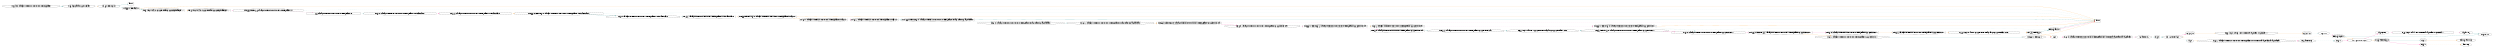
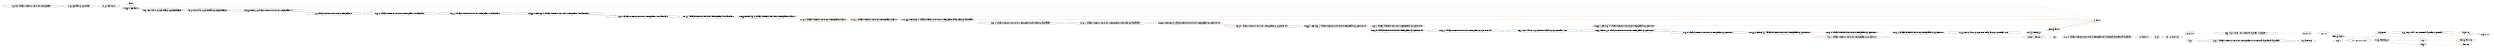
(79, 6) -> (79, 6)
